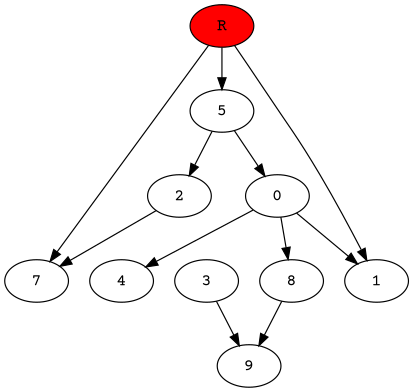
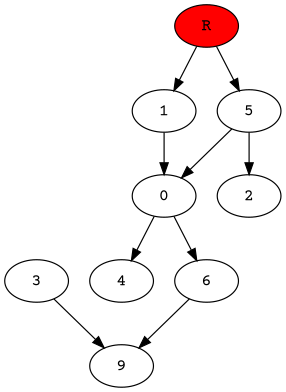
(322, 235) -> (164, 148)
(37, 281) -> none
(292, 281) -> (207, 281)
